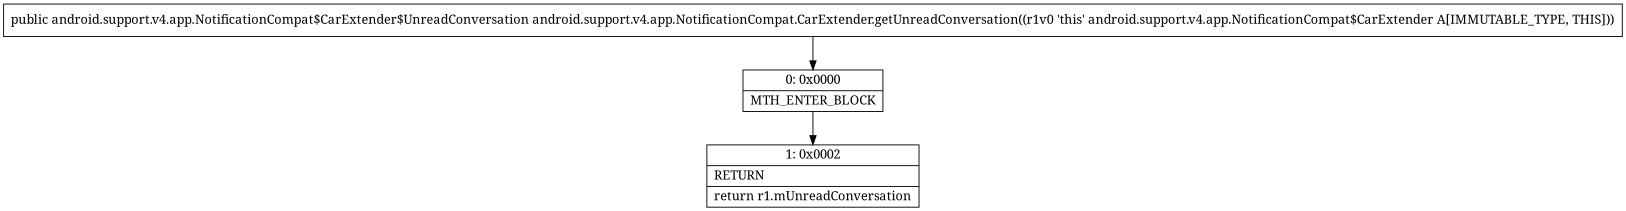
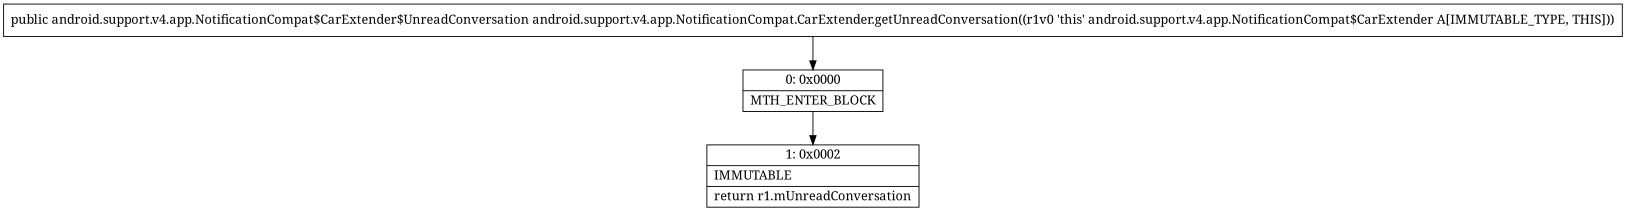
(739, 176) -> (753, 176)
